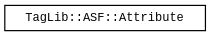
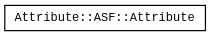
(105, 18) -> (105, 18)
